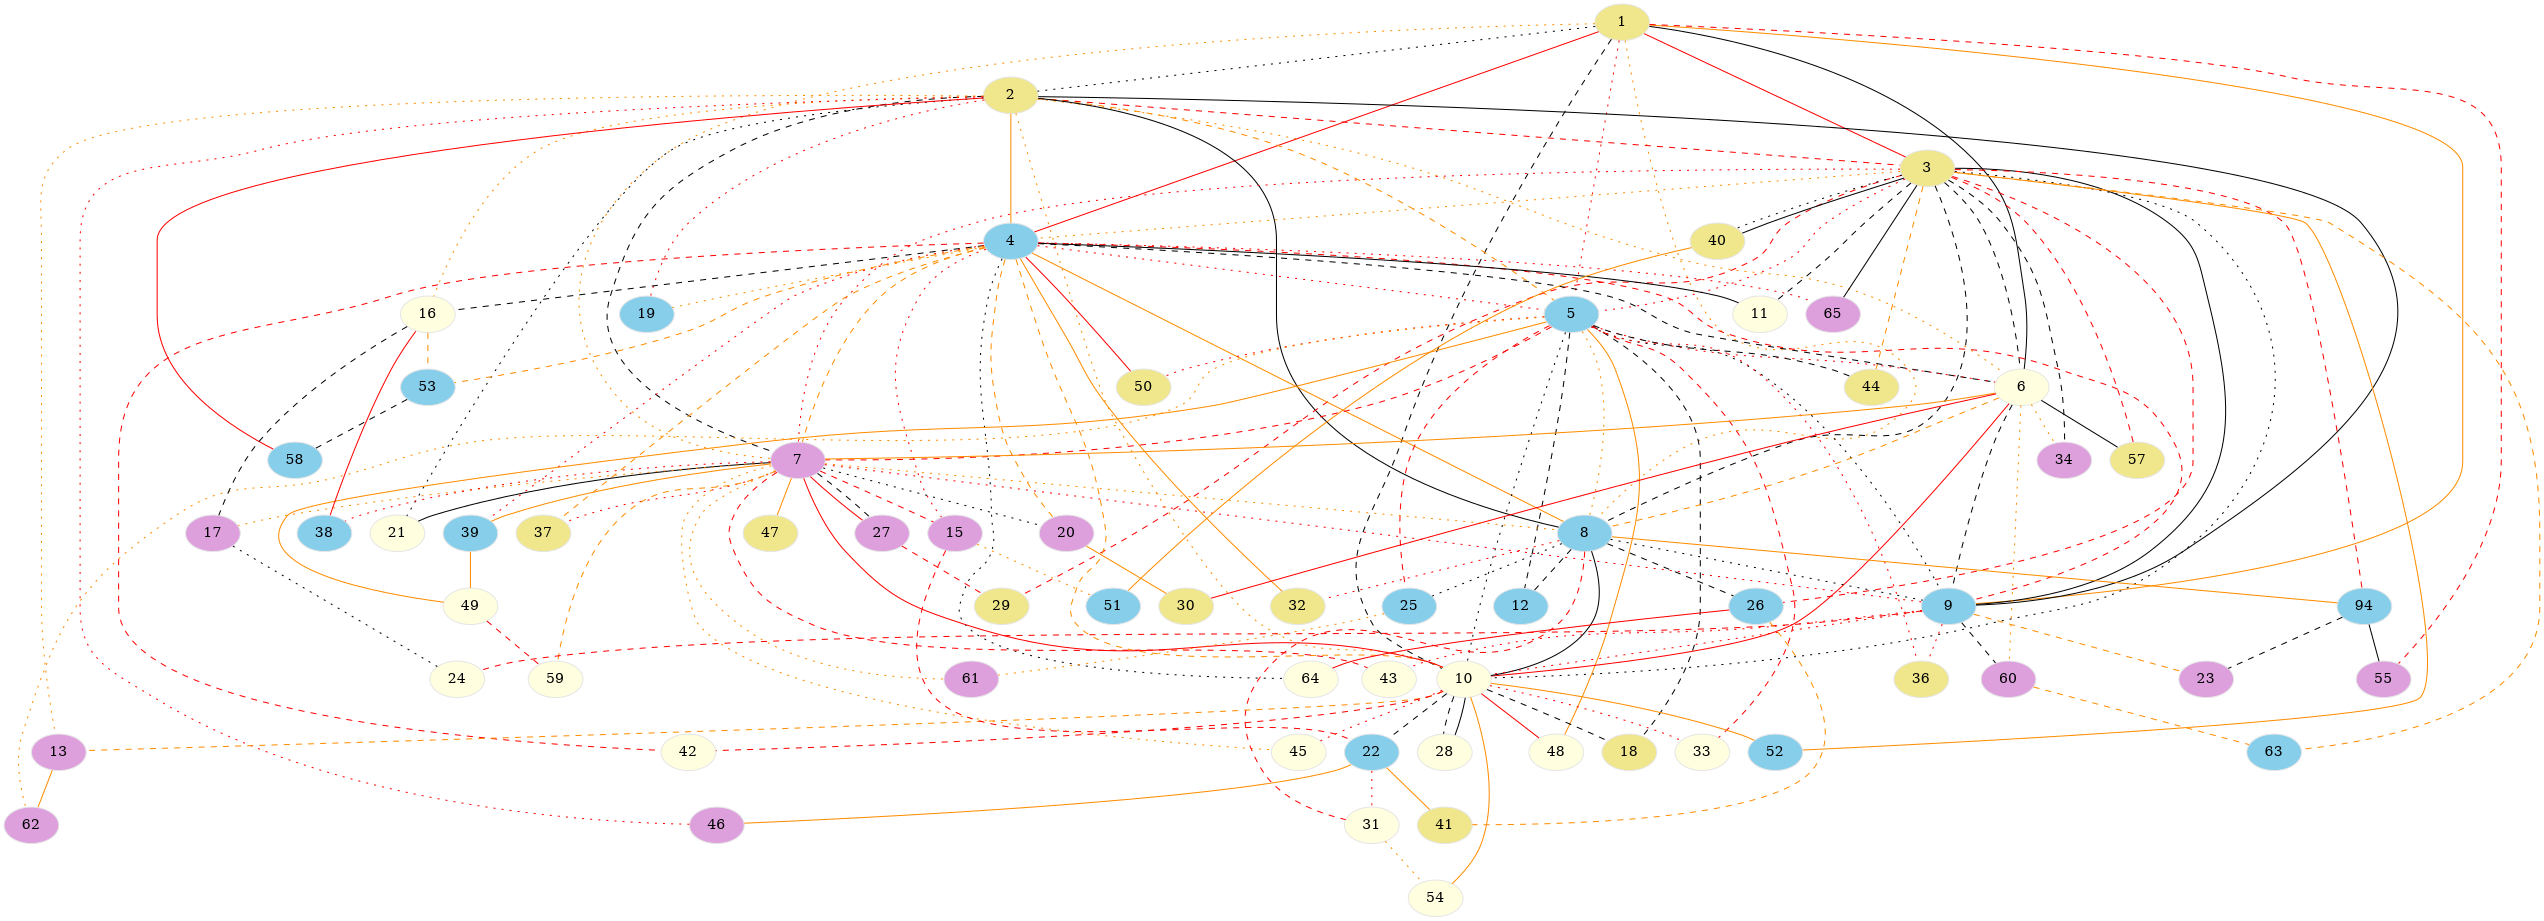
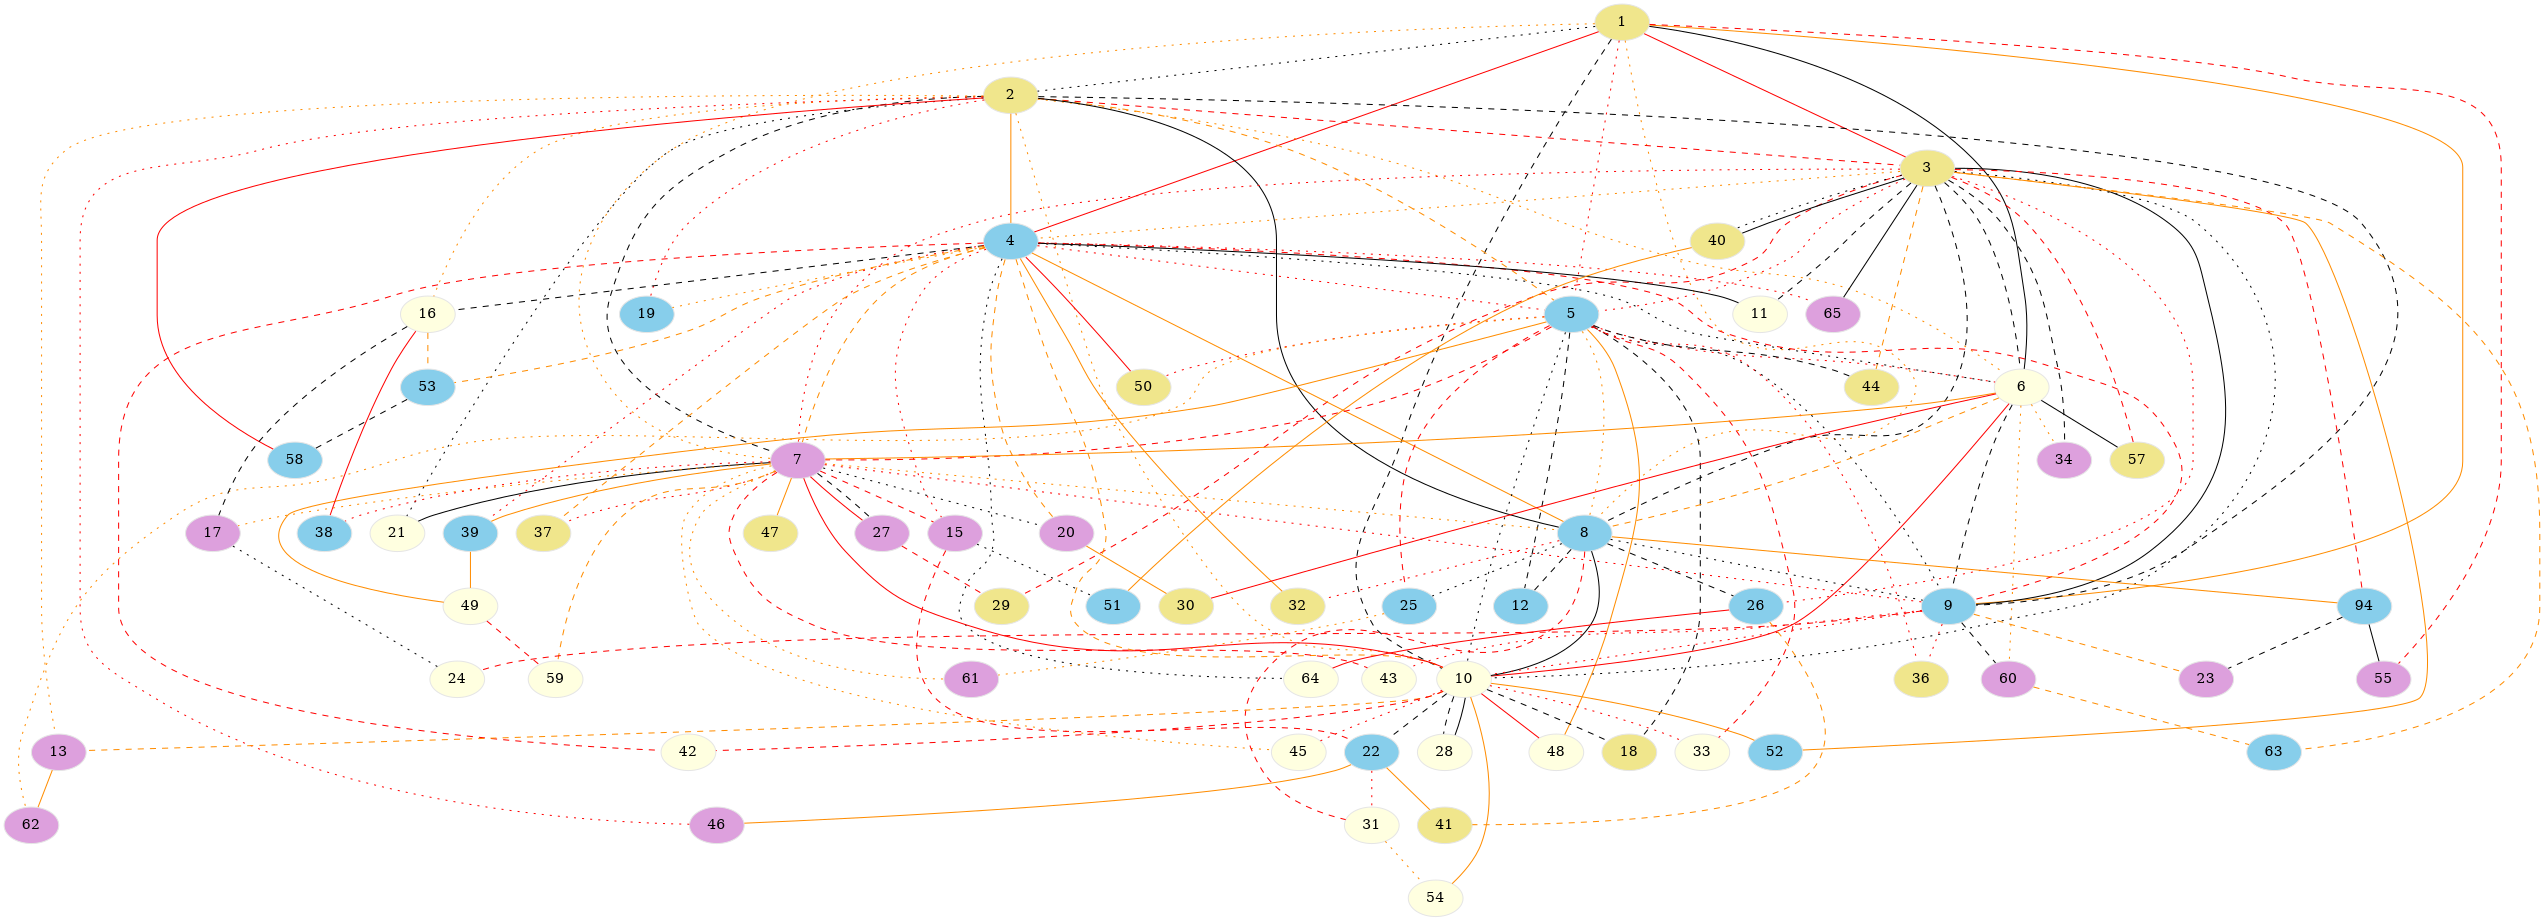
(2028, 146) -> (2028, 146)
(1499, 278) -> (1499, 278)
(2193, 457) -> (2193, 457)
(1034, 570) -> (1034, 570)
